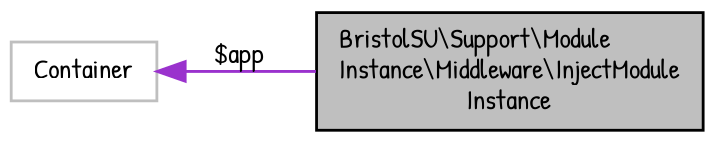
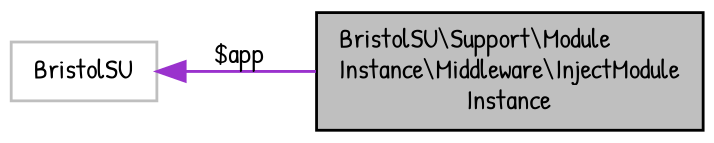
(84, 71) -> (84, 71)
